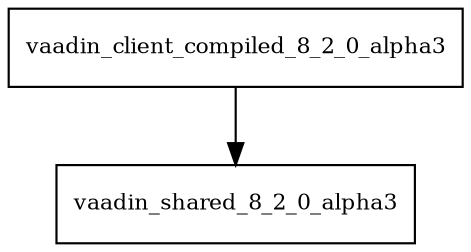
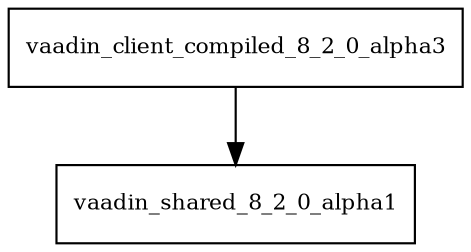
(236, 204) -> (236, 204)
